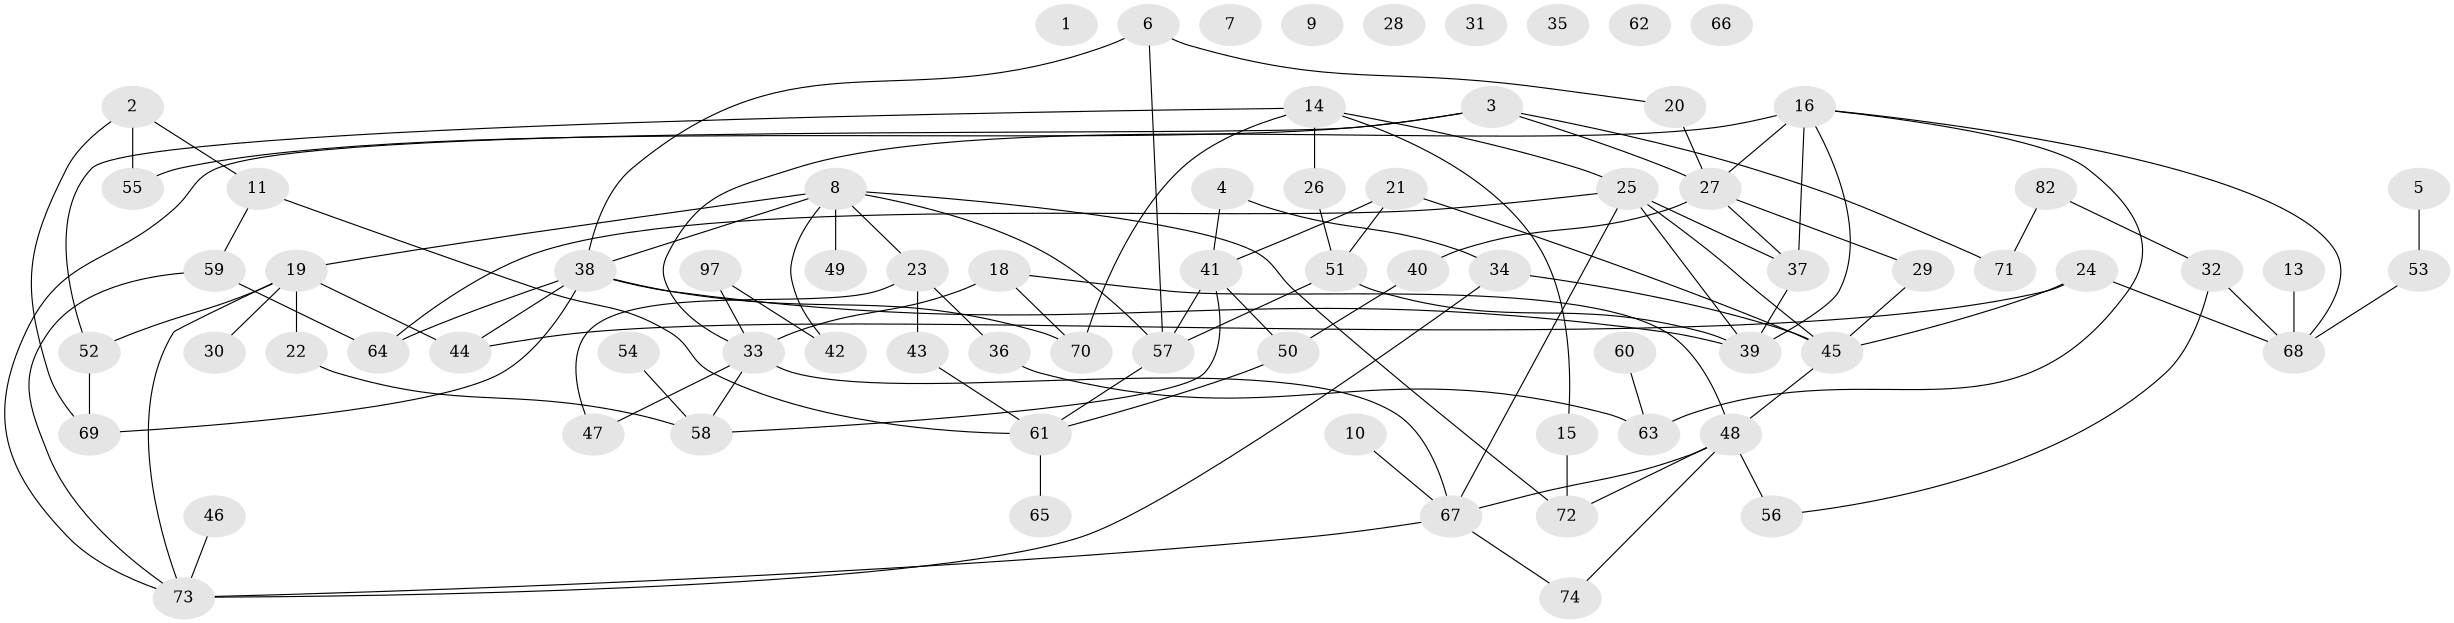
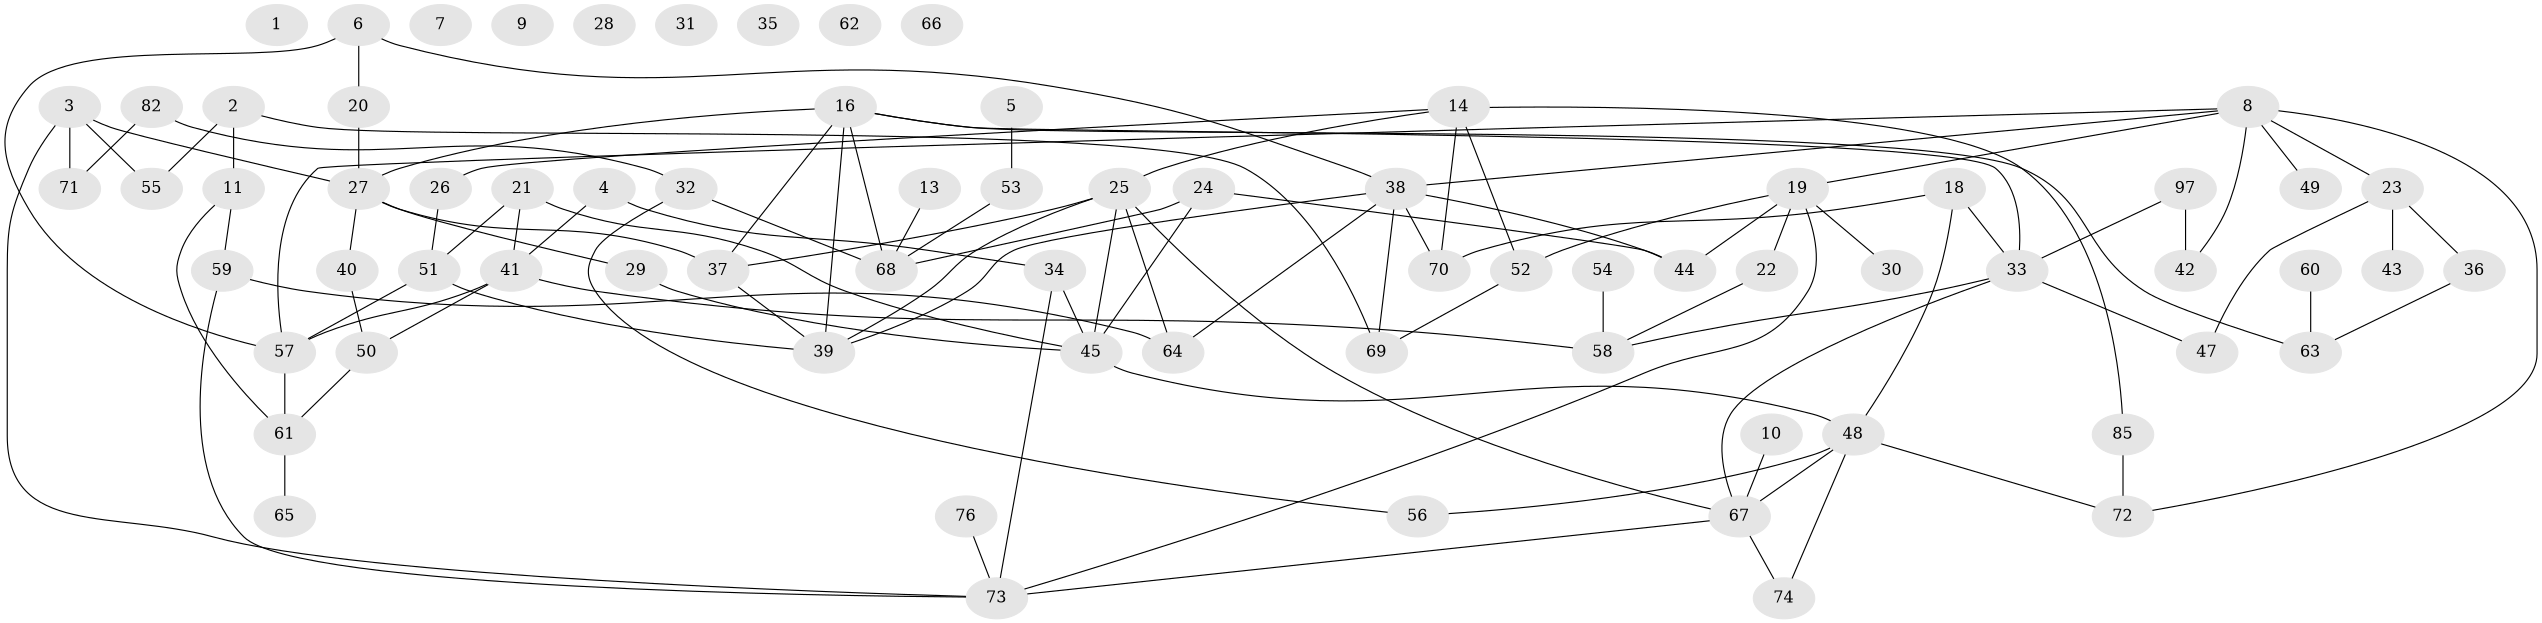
(979, 394) -> none
(1567, 435) -> (2123, 435)
(215, 516) -> (966, 516)
